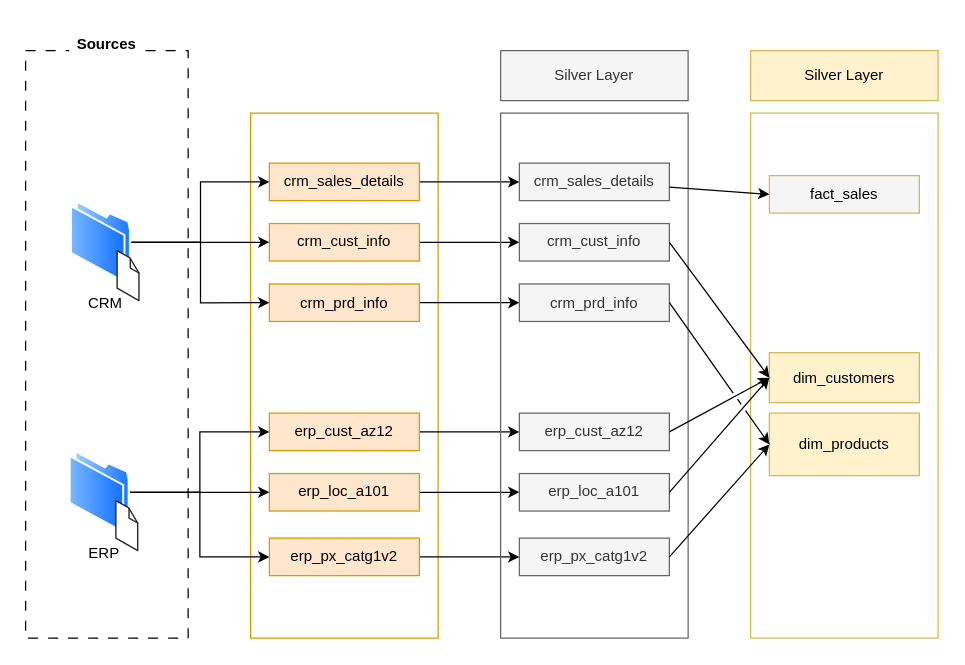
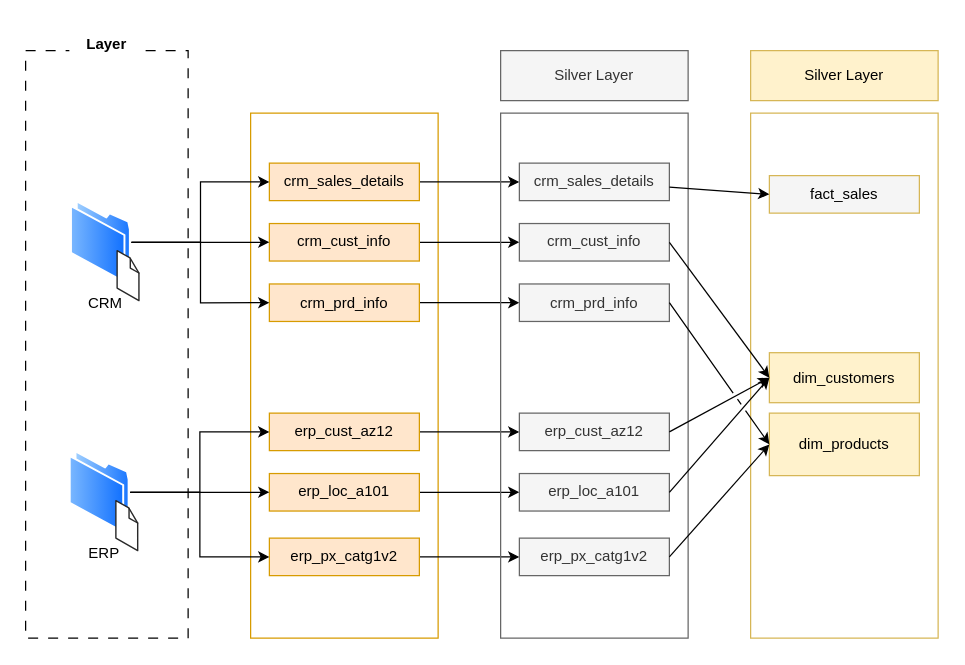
(107, 44) -> (107, 44)
